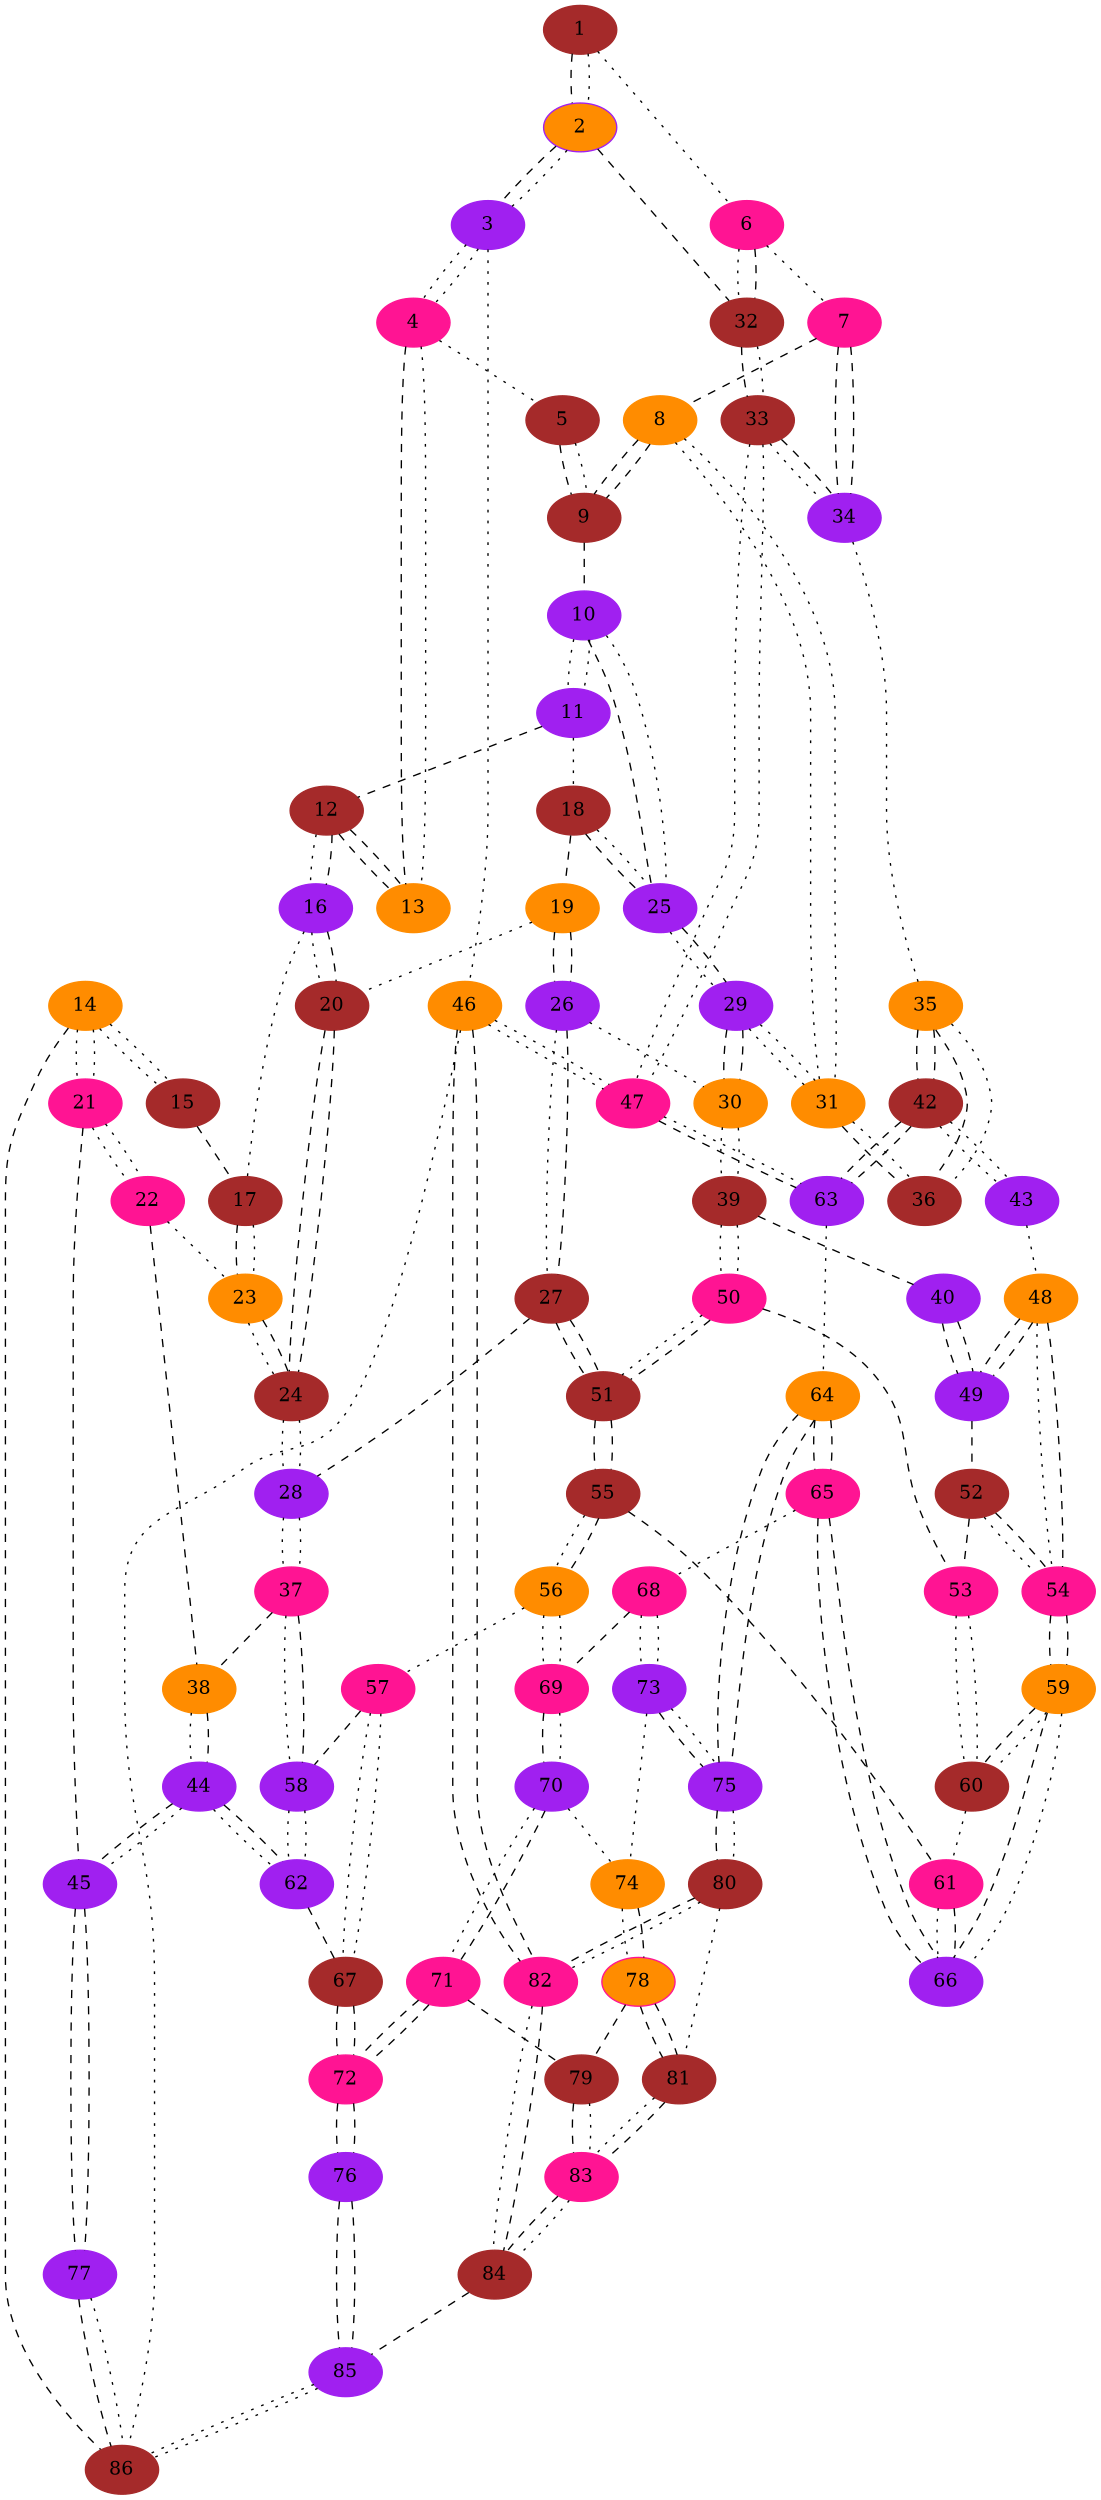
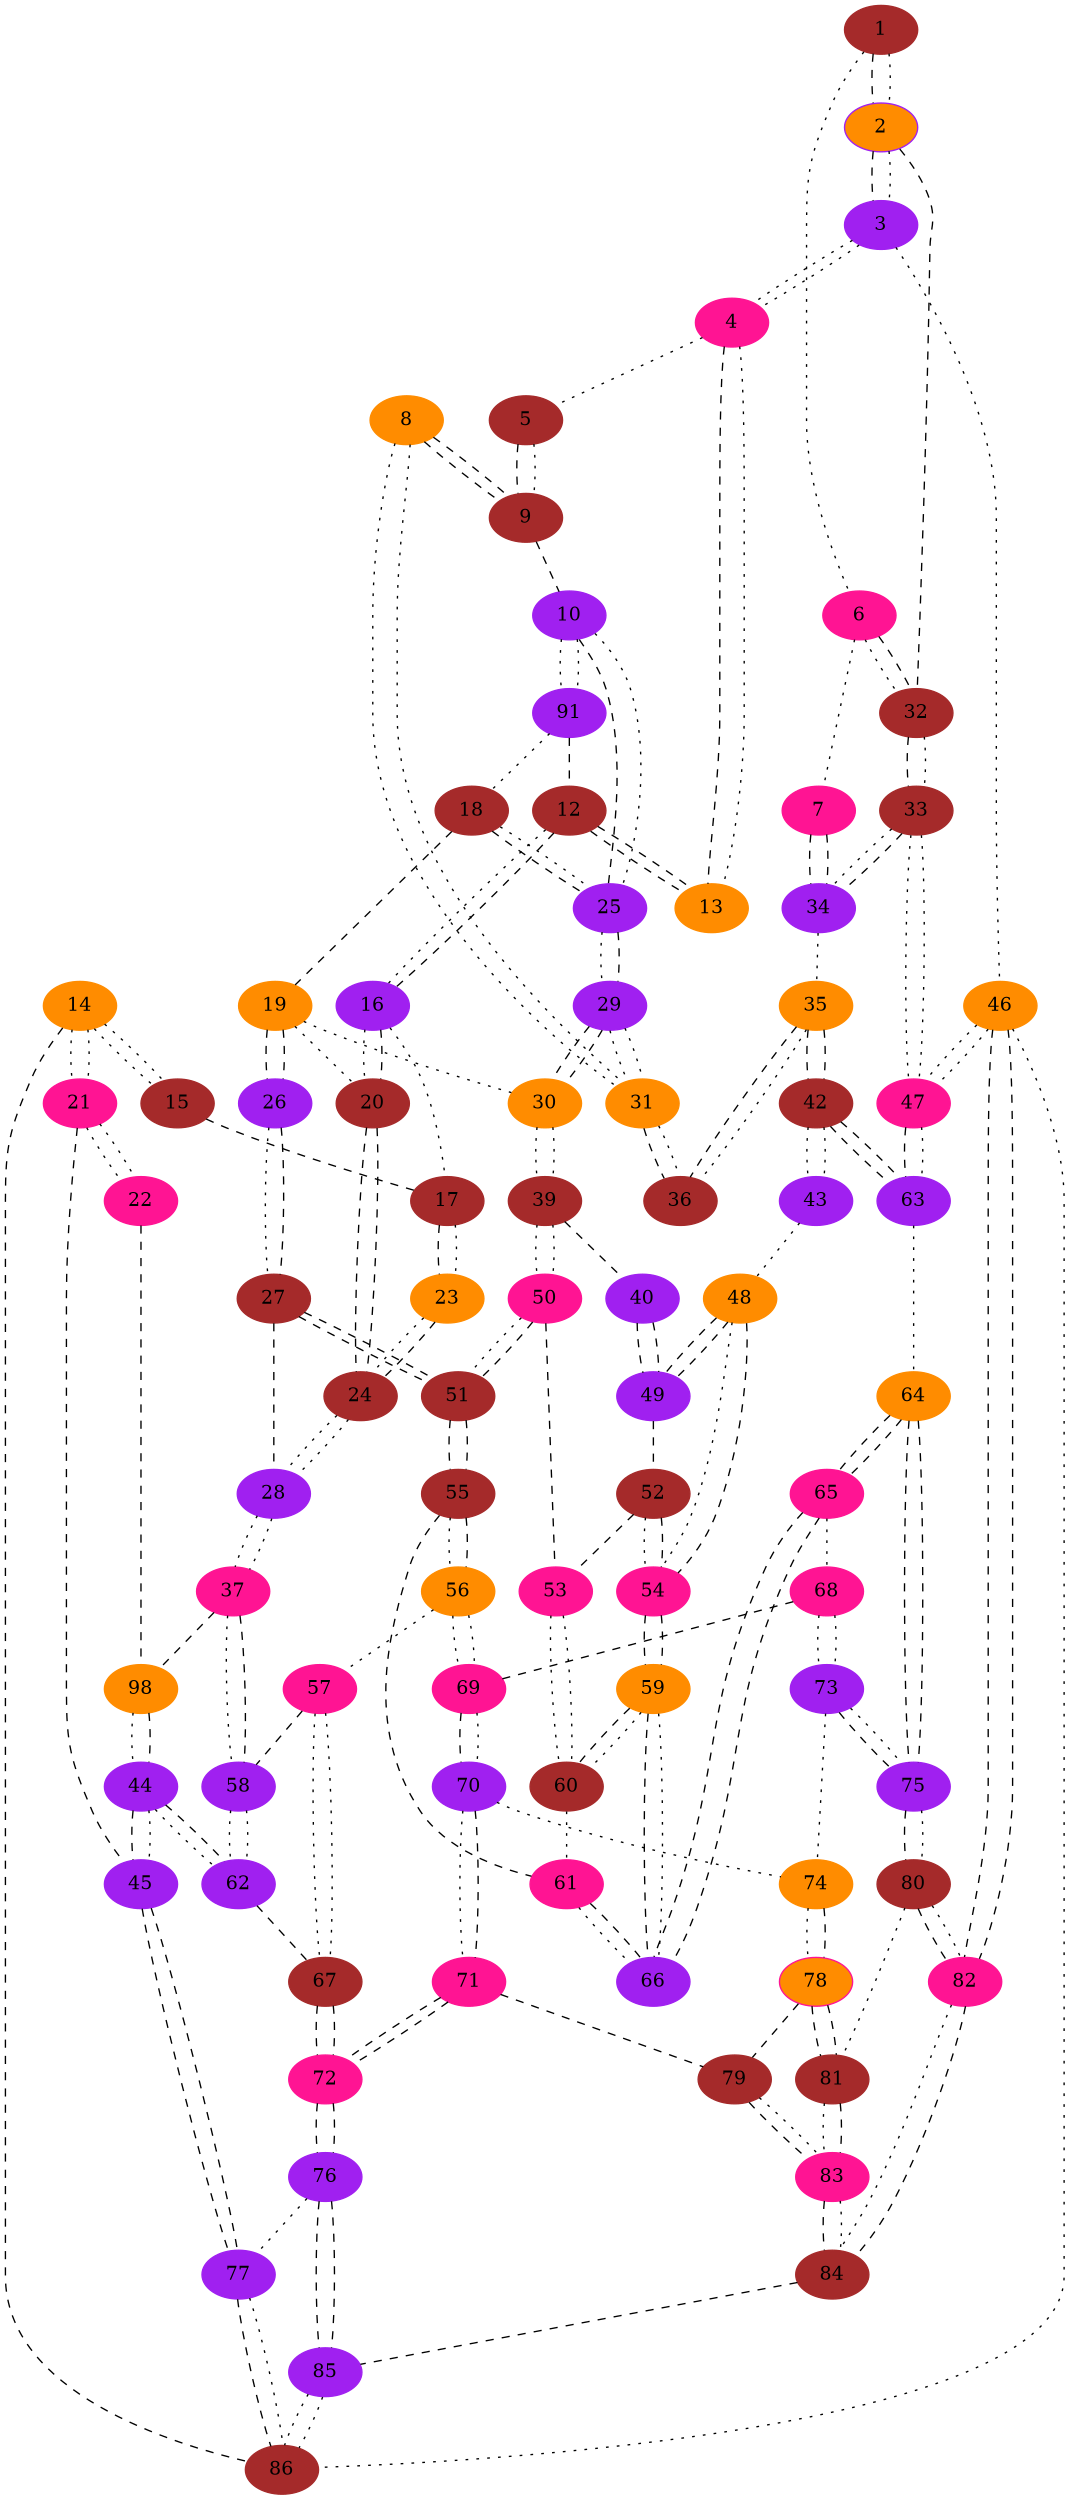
(752, 371) -> none
(573, 713) -> (569, 713)
(638, 1050) -> (396, 1057)
(196, 1250) -> none
(199, 1689) -> (141, 1689)
none -> (282, 2226)
